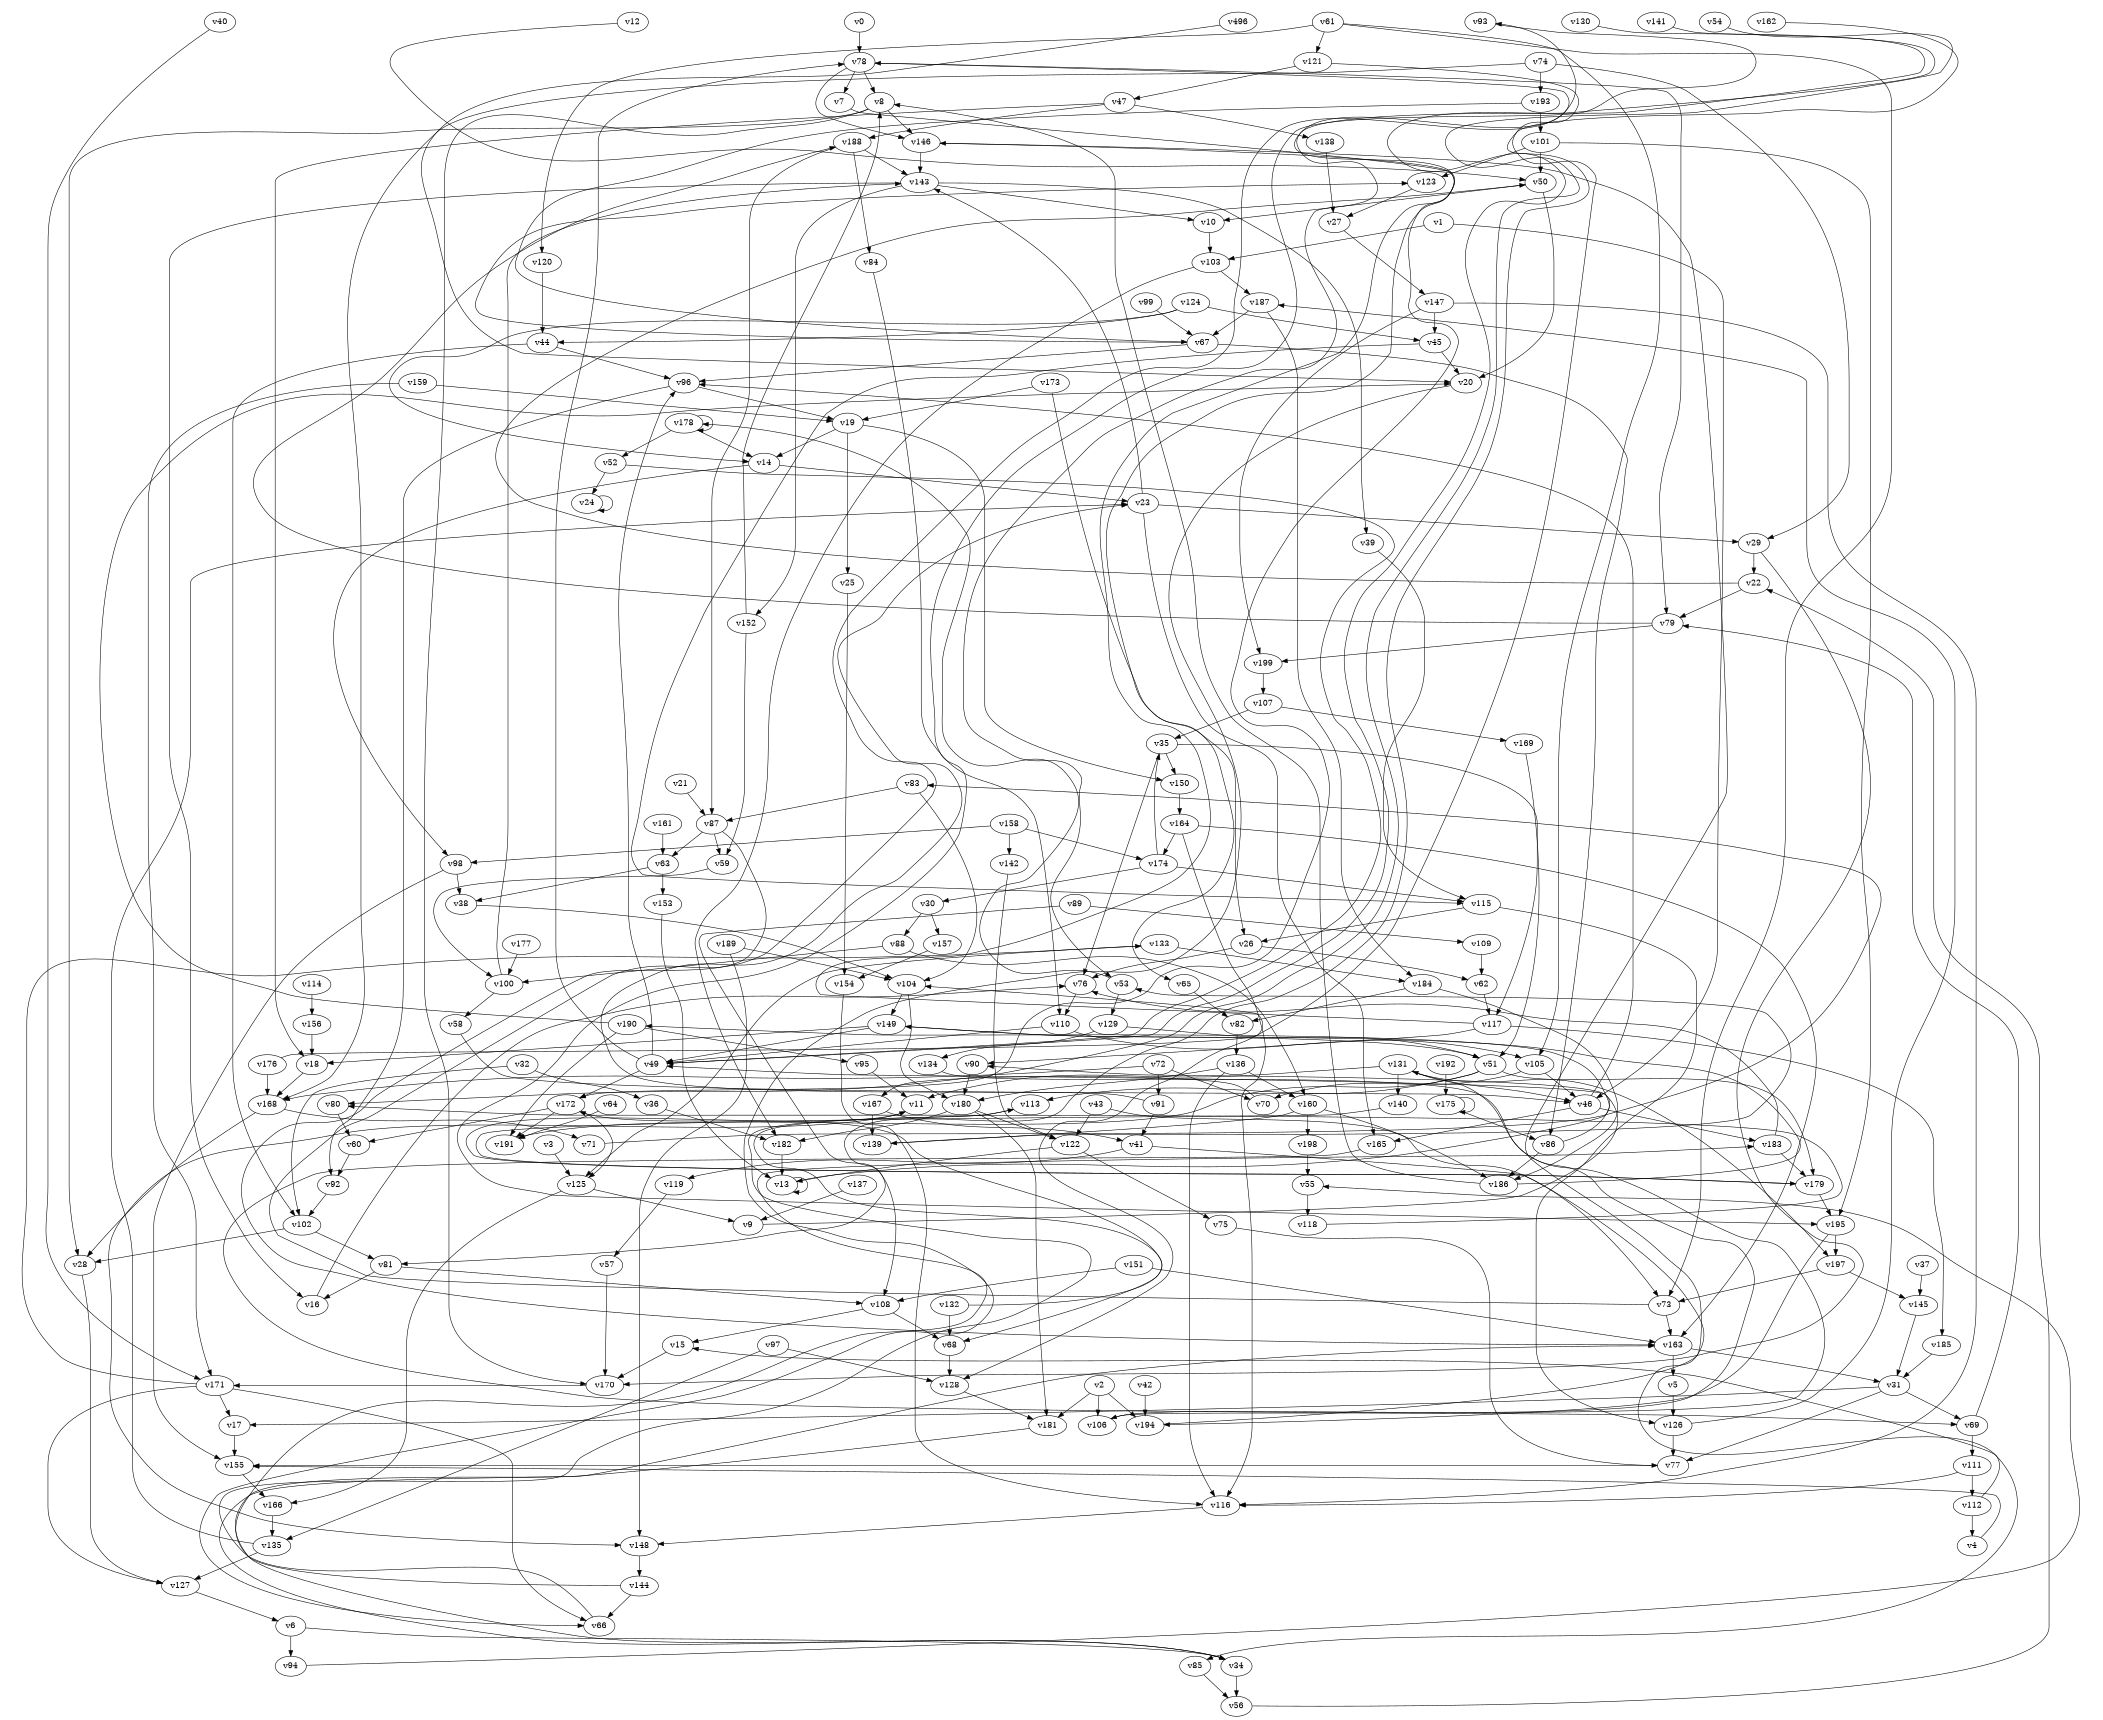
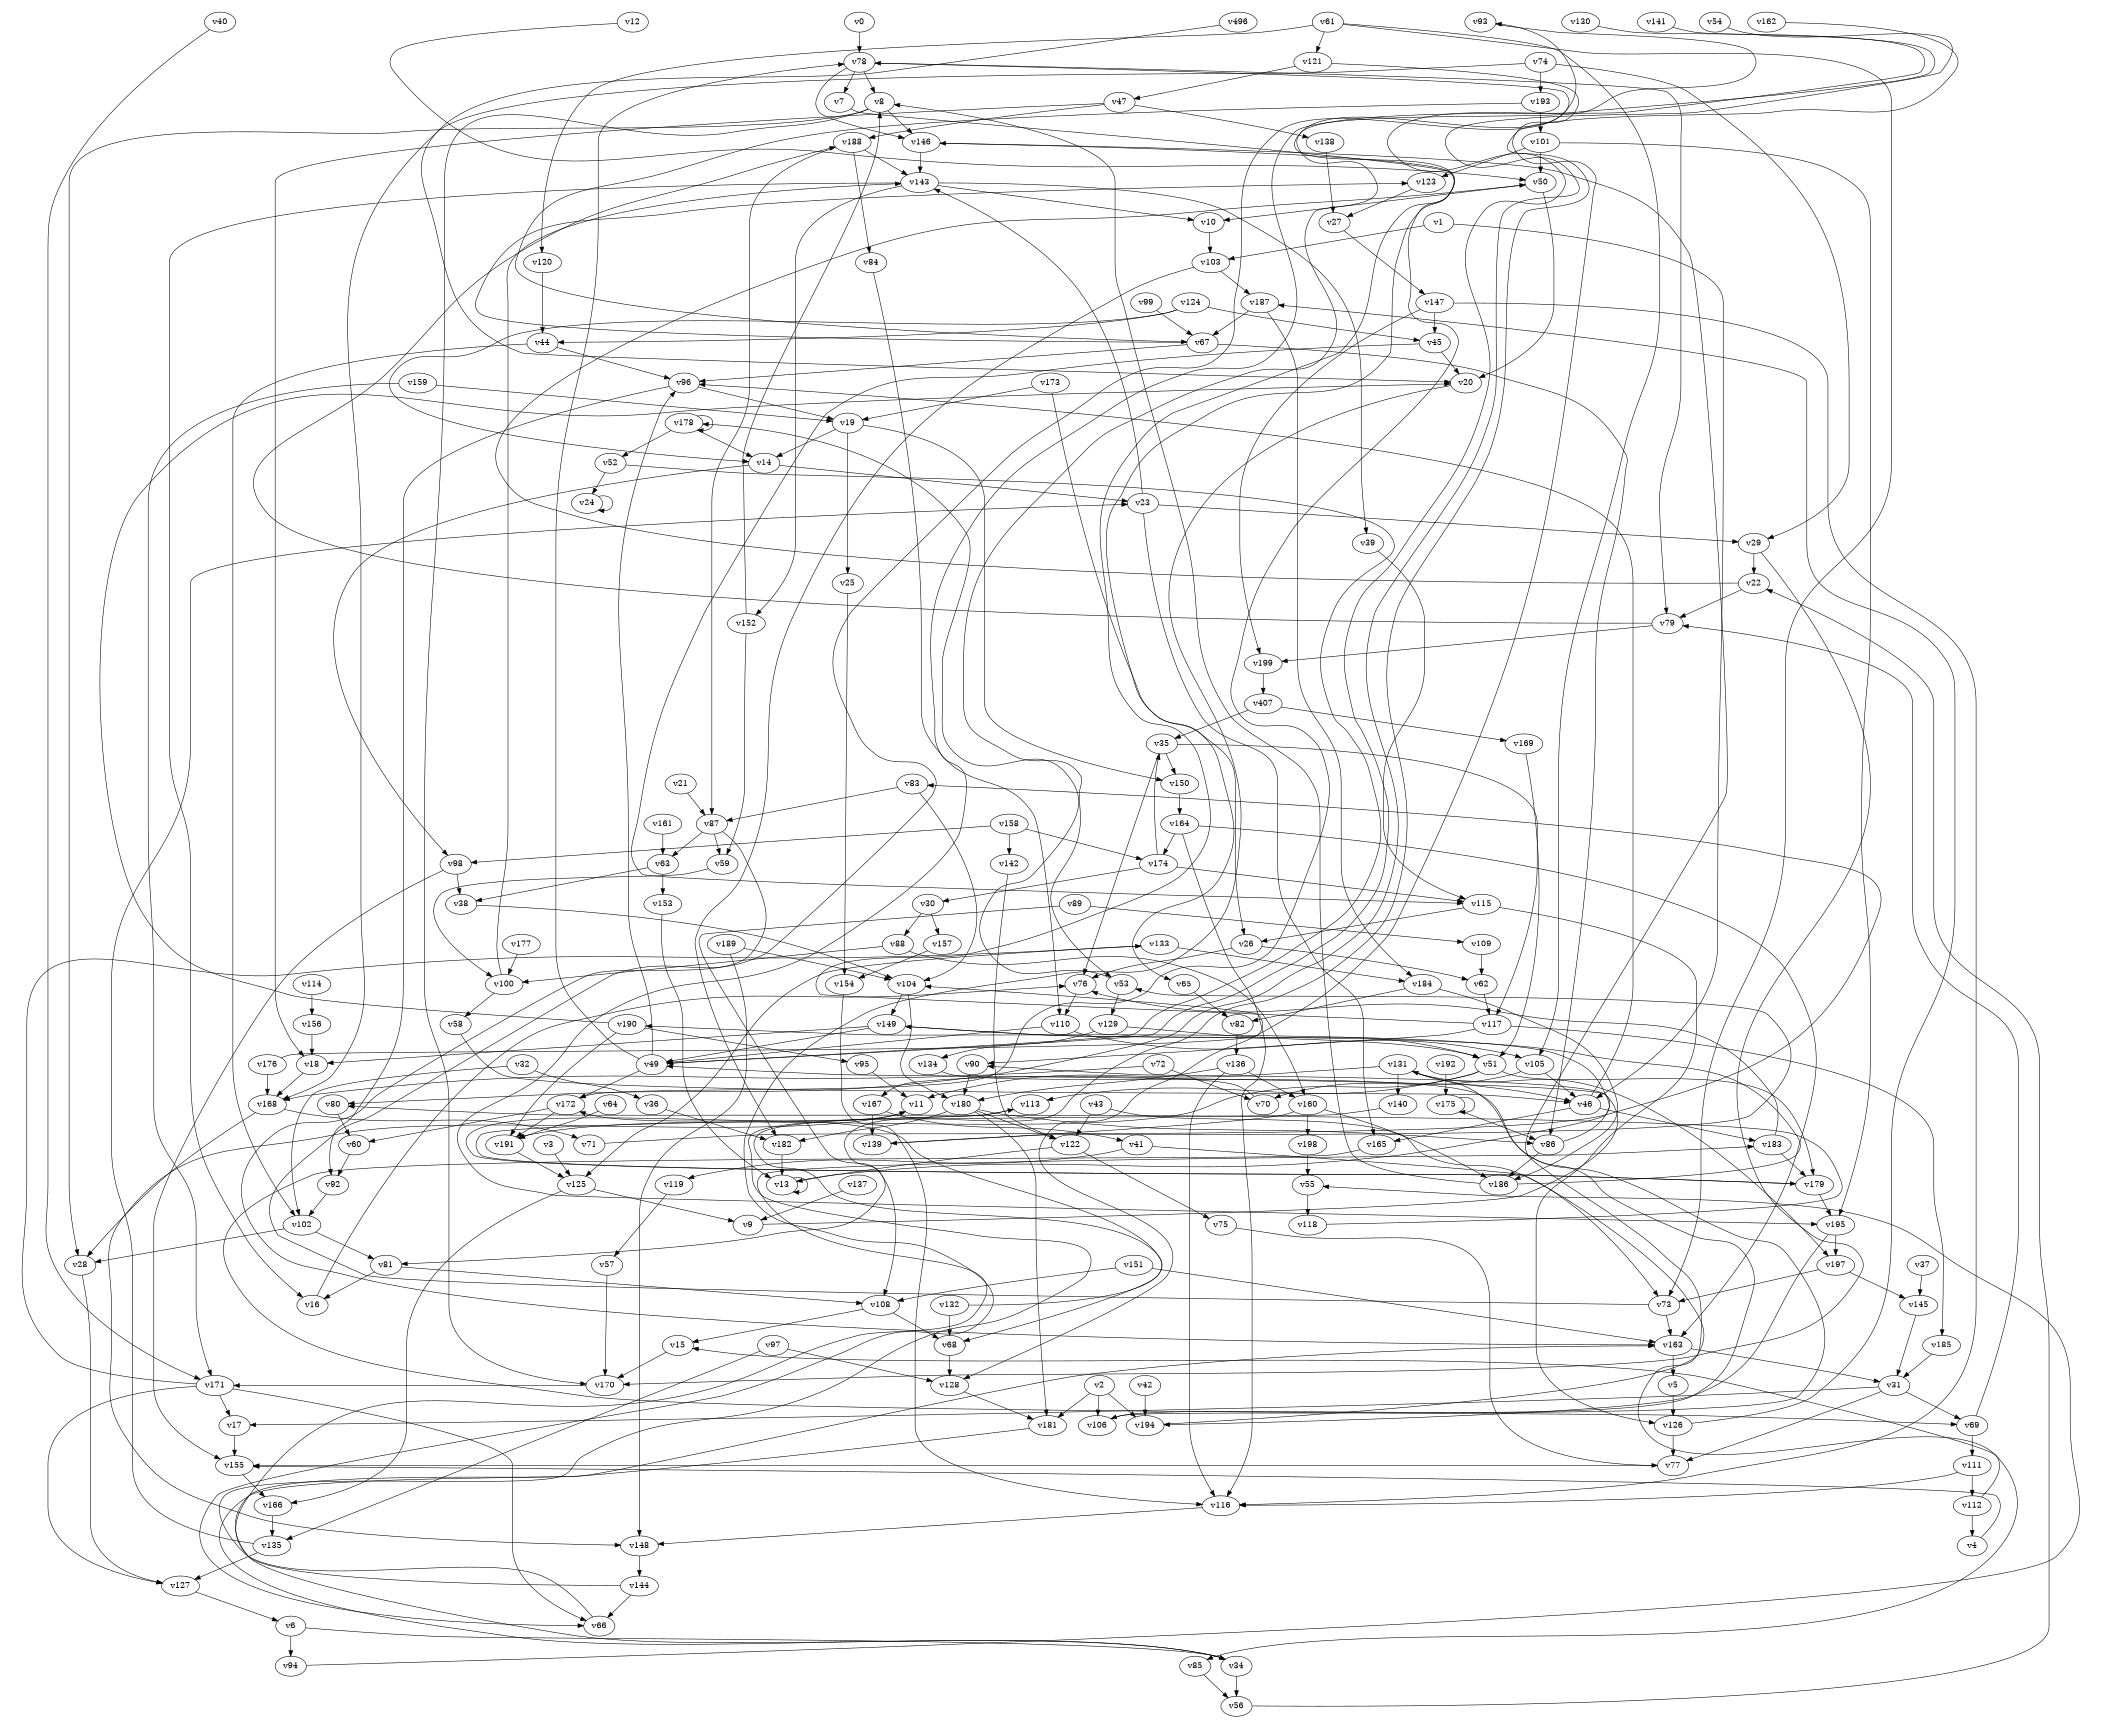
(1263, 704) -> (1263, 704)
(1159, 1105) -> none
none -> (1197, 1129)
(612, 1139) -> (543, 1166)
